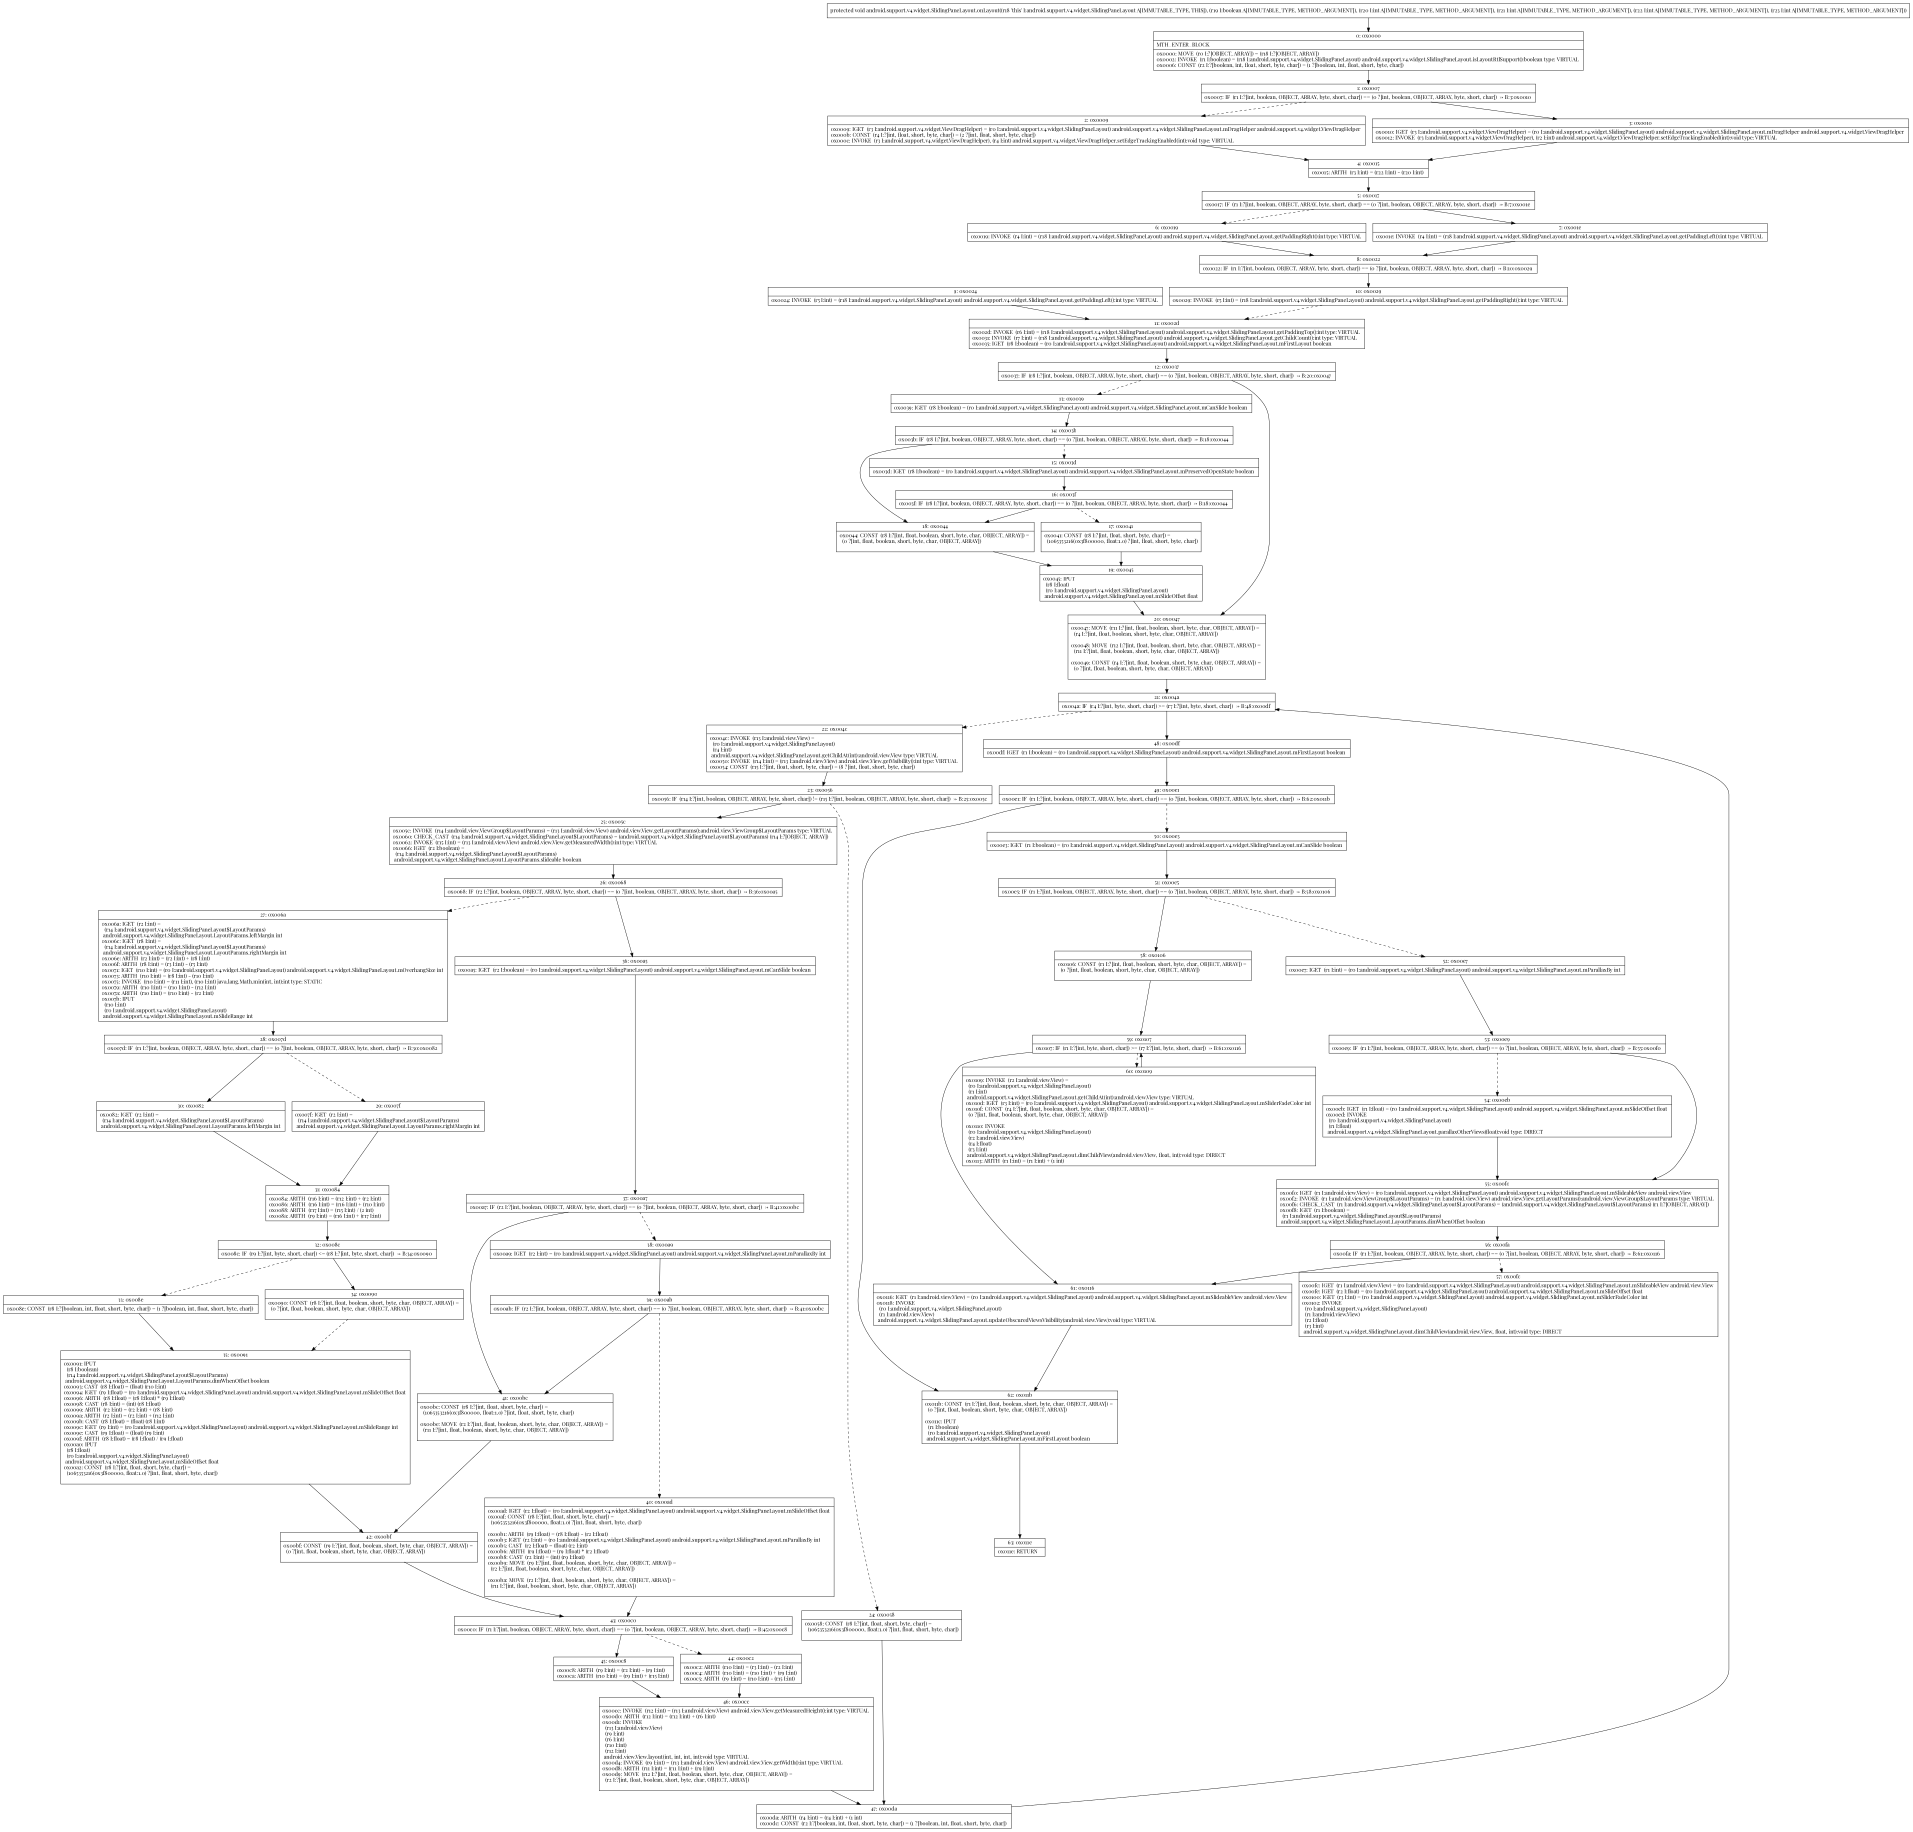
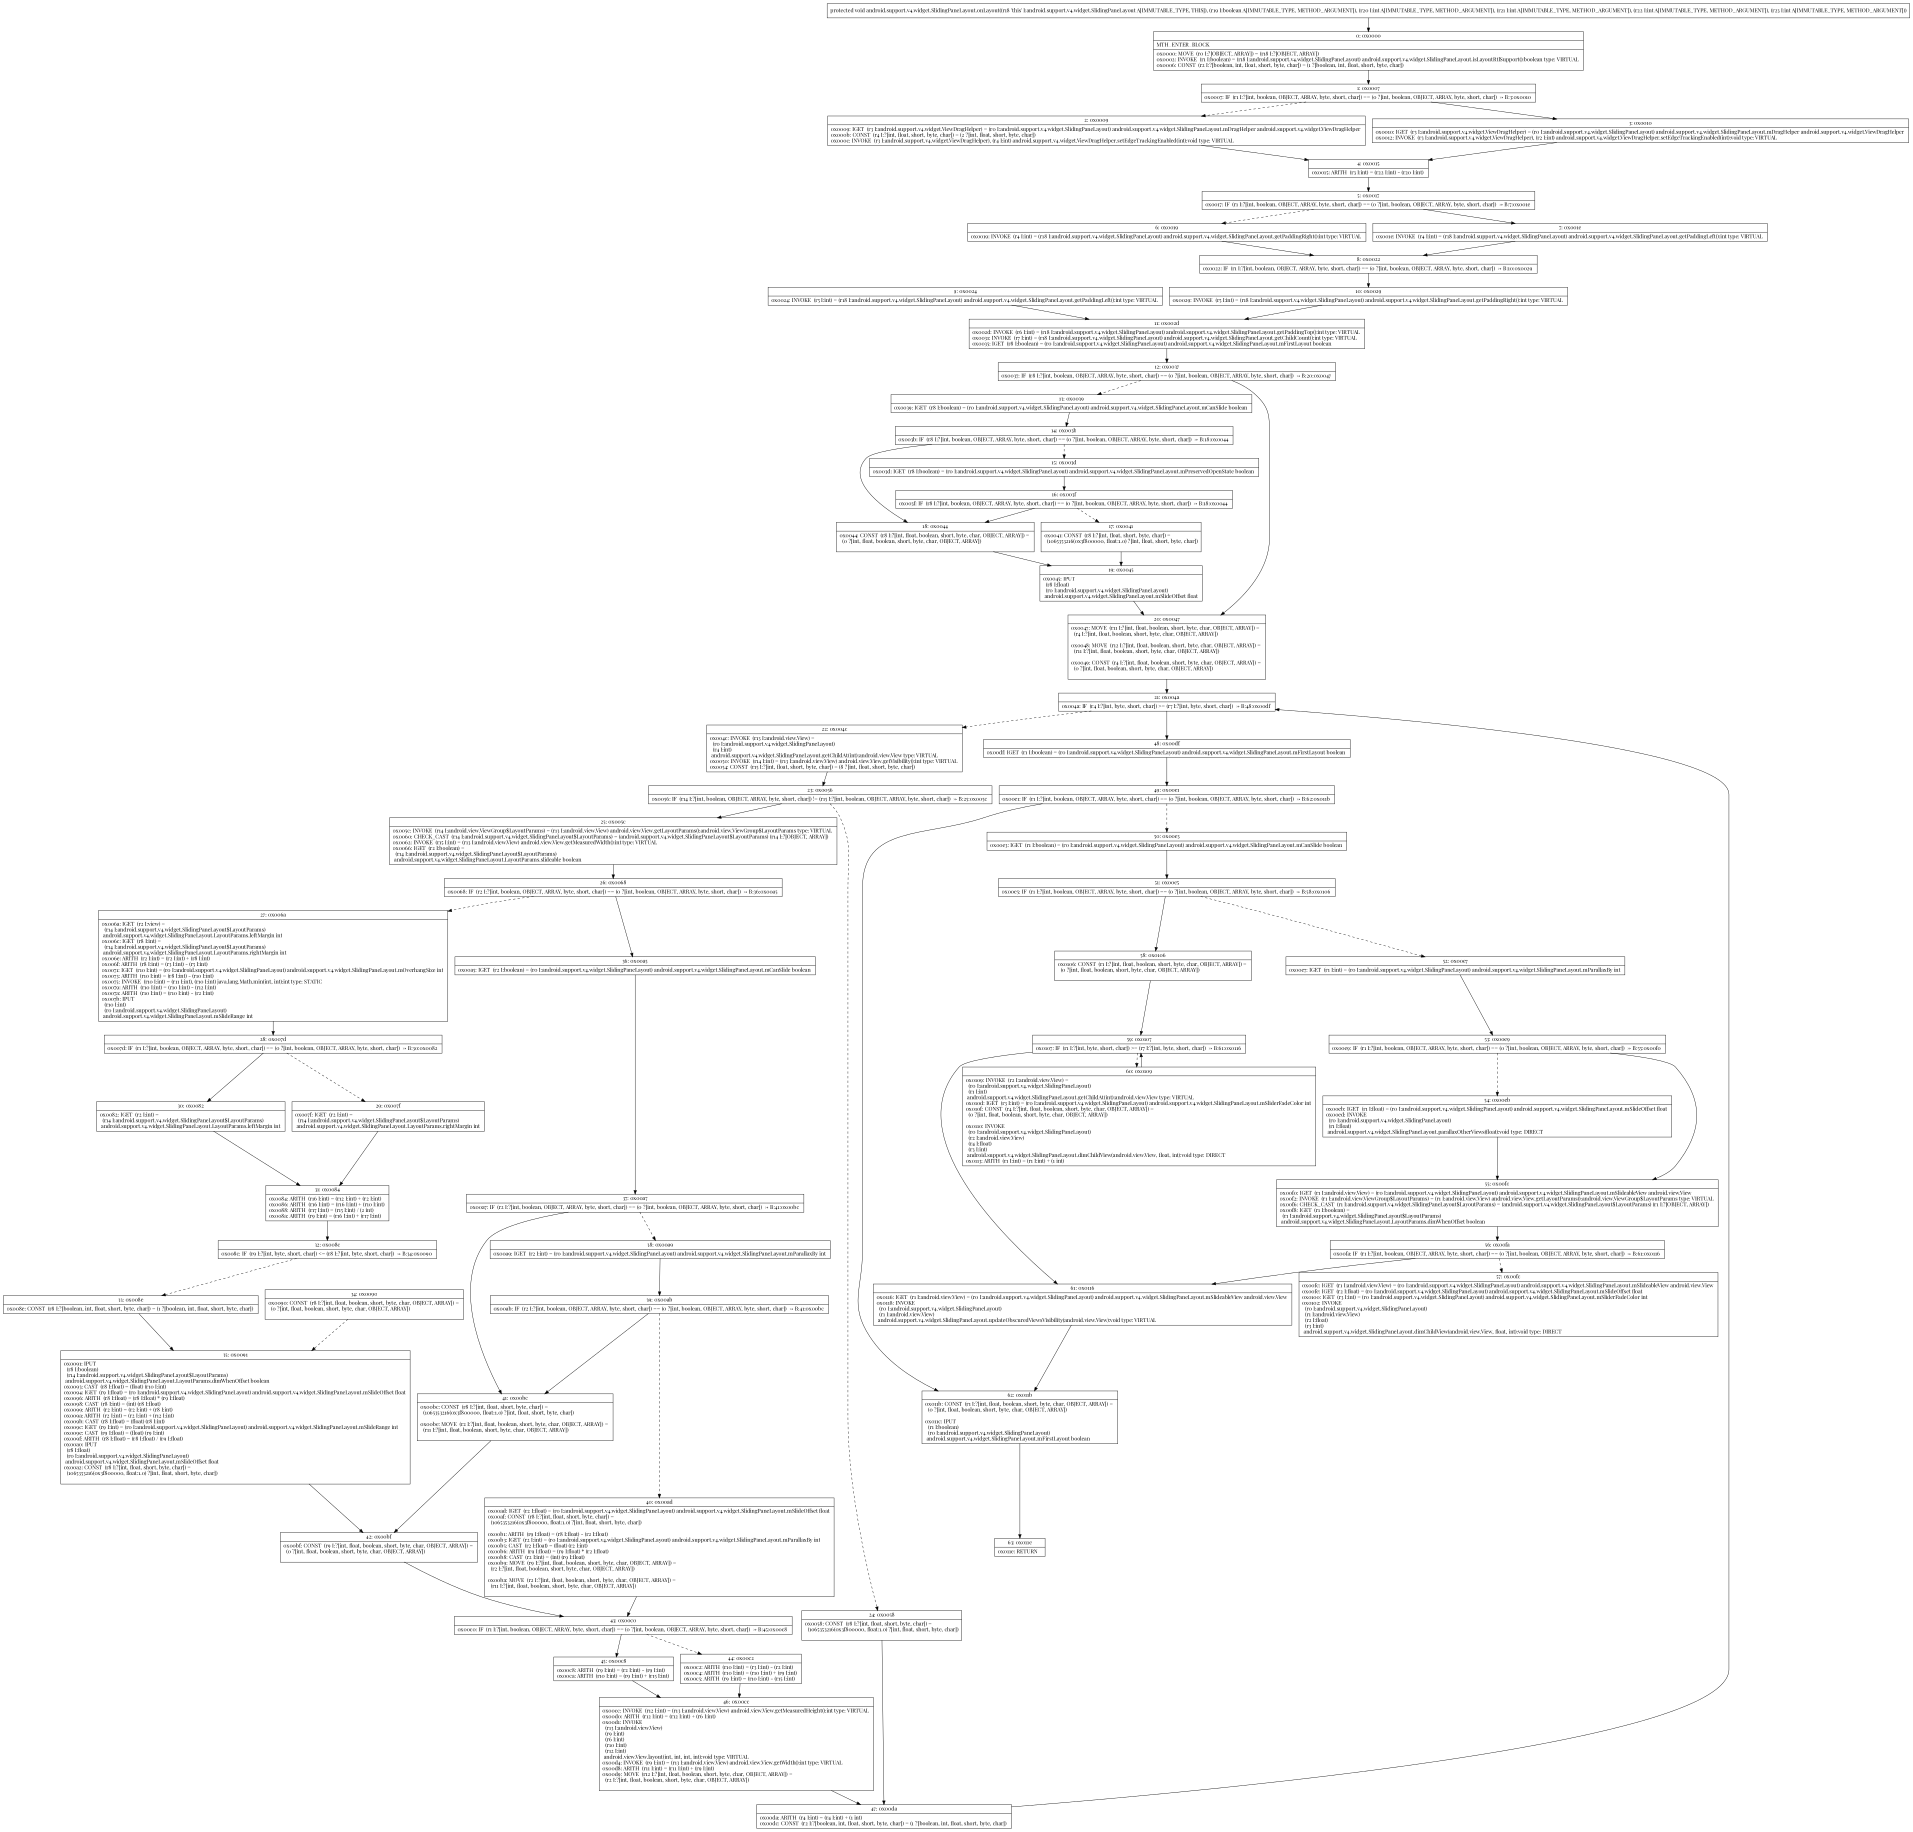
(1285, 312) -> (1285, 312)
(132, 924) -> (134, 924)
(343, 1273) -> none
